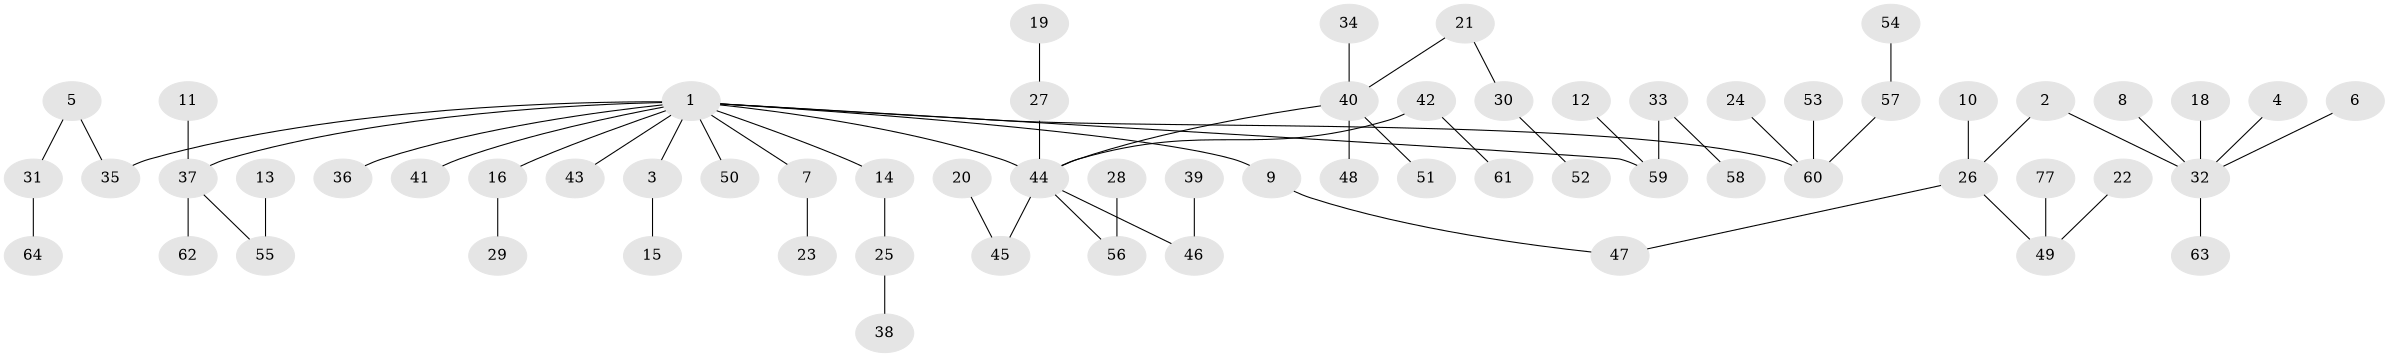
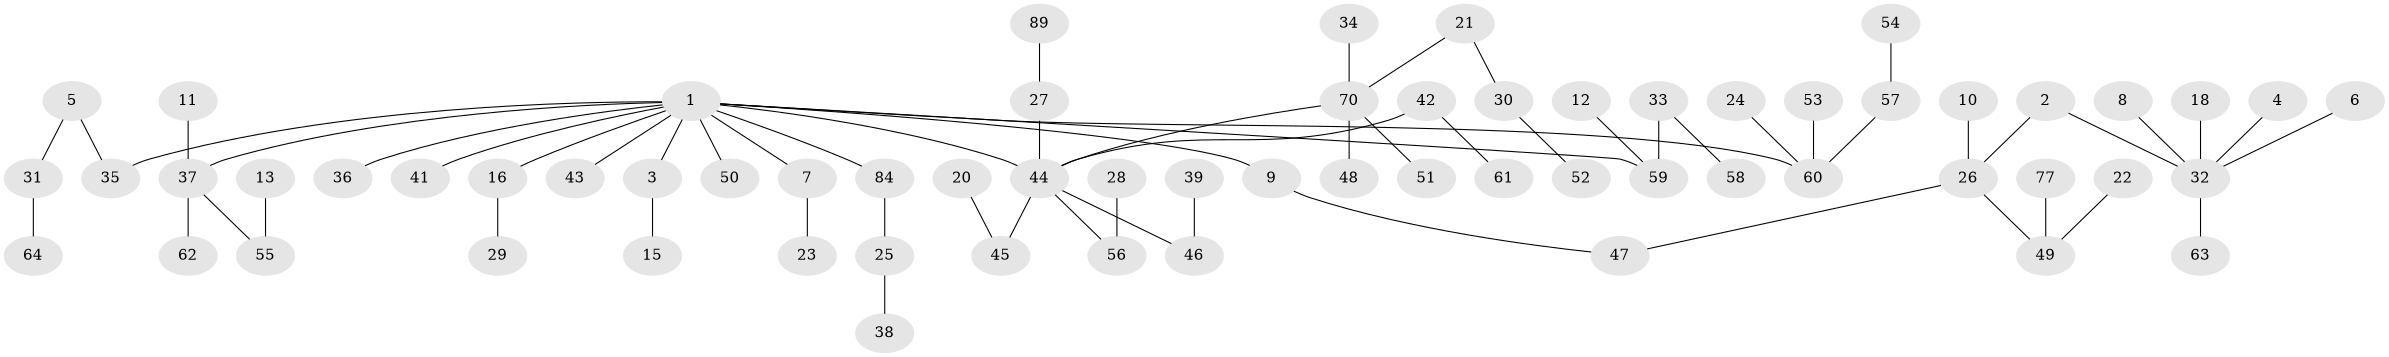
(1040, 24) -> (1040, 24)
(1349, 101) -> (1349, 101)
(885, 178) -> (885, 178)
